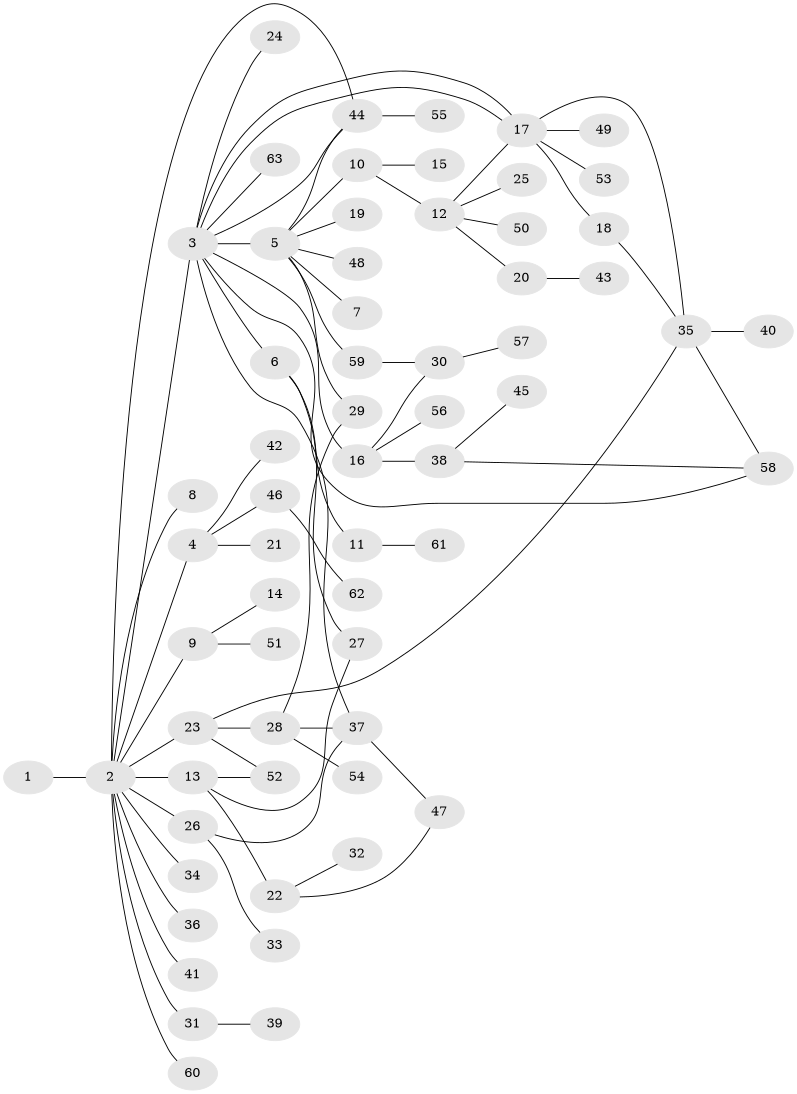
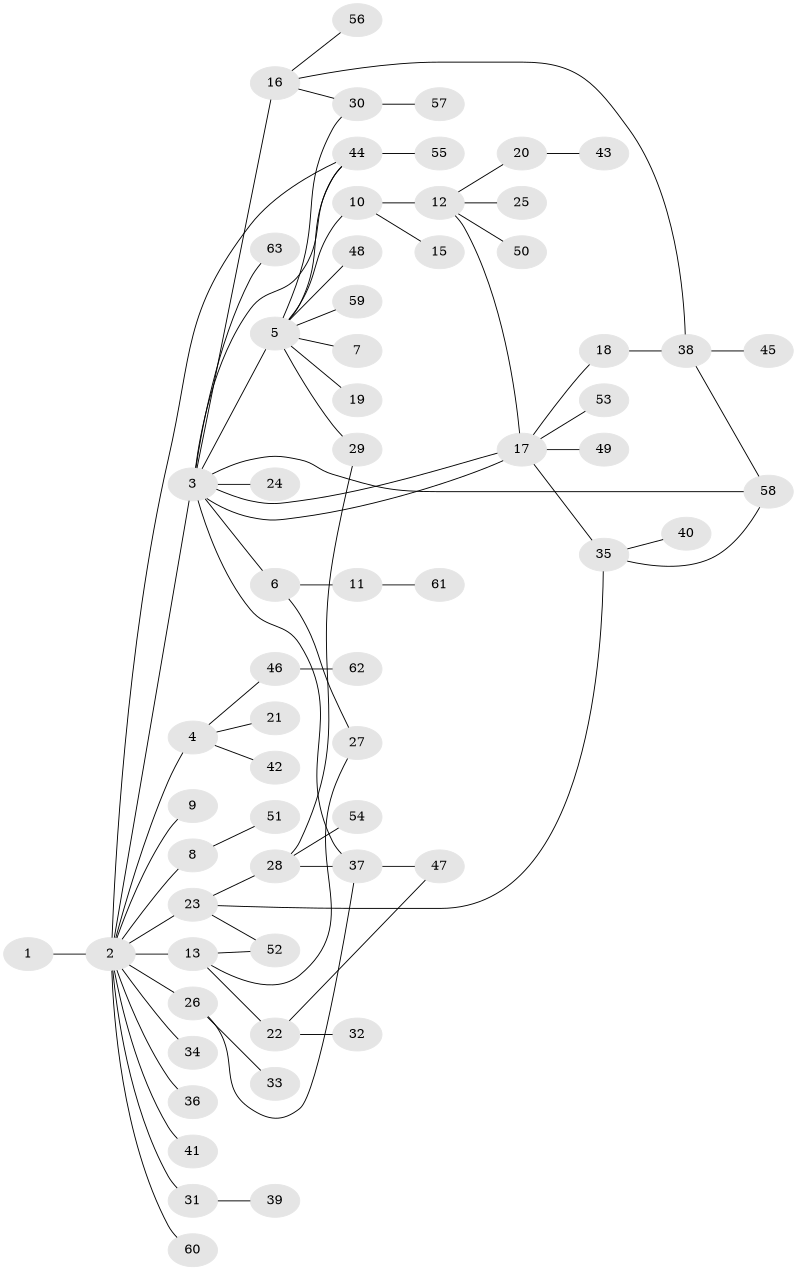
(648, 279) -> (645, 351)
(399, 363) -> (310, 216)
(275, 595) -> none
(234, 644) -> (234, 836)
